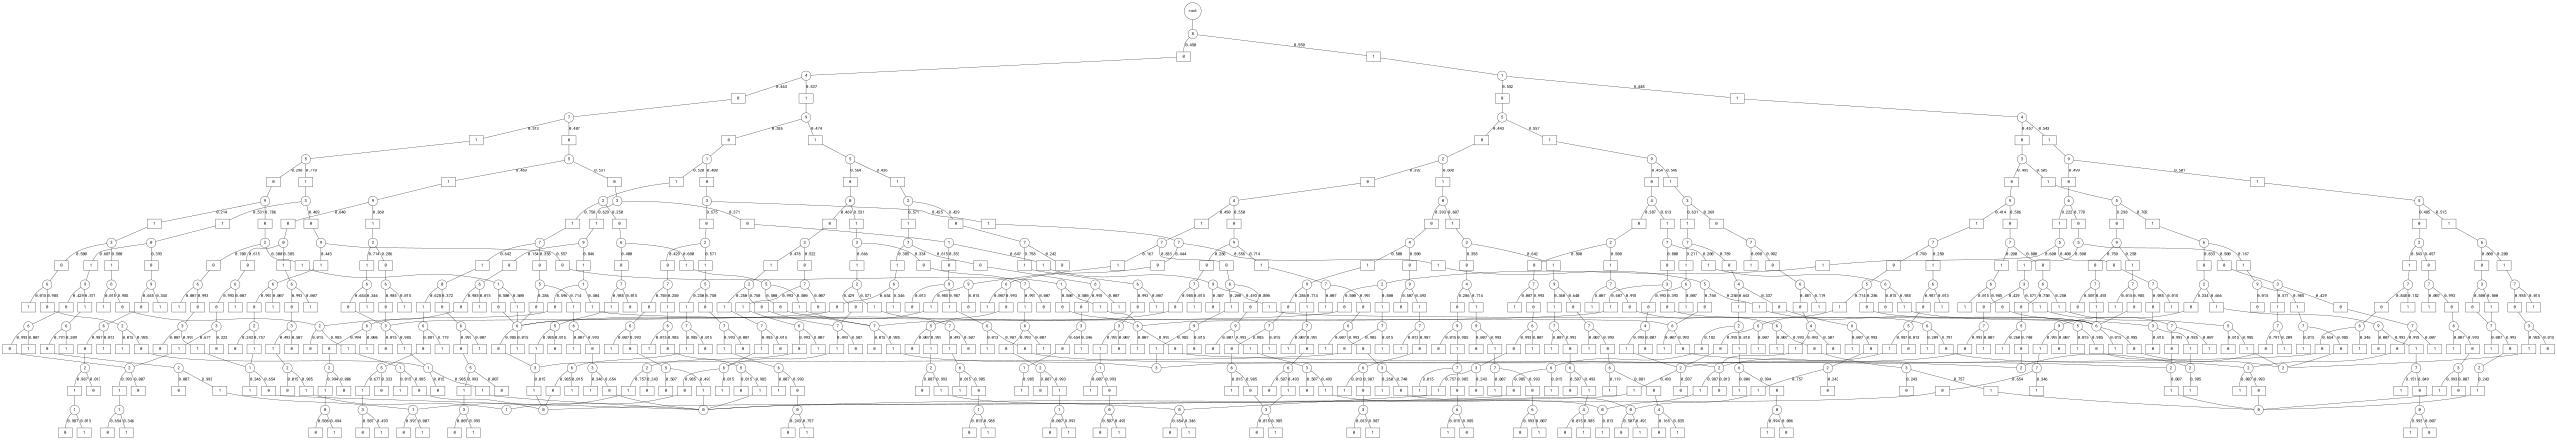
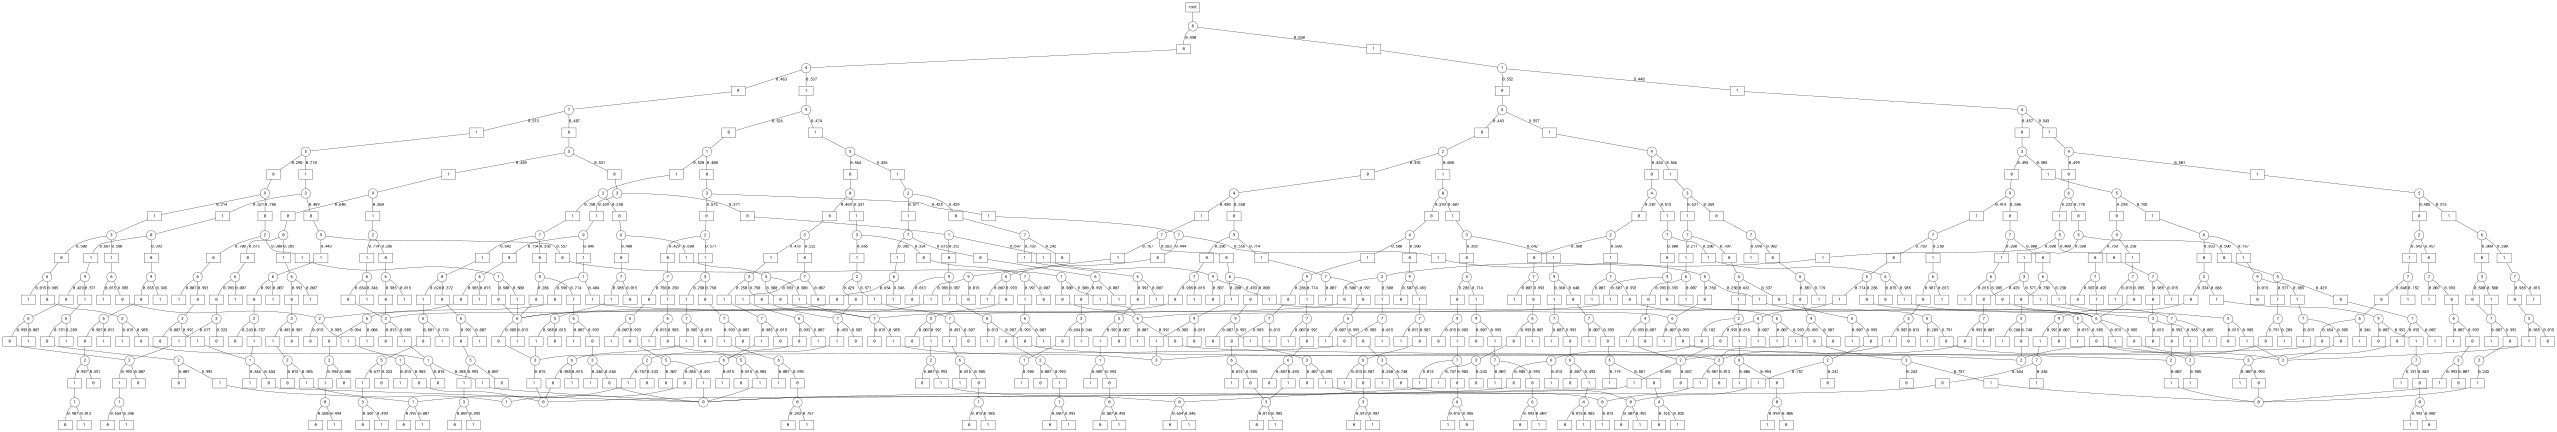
(1193, 11) -> (1193, 7)
